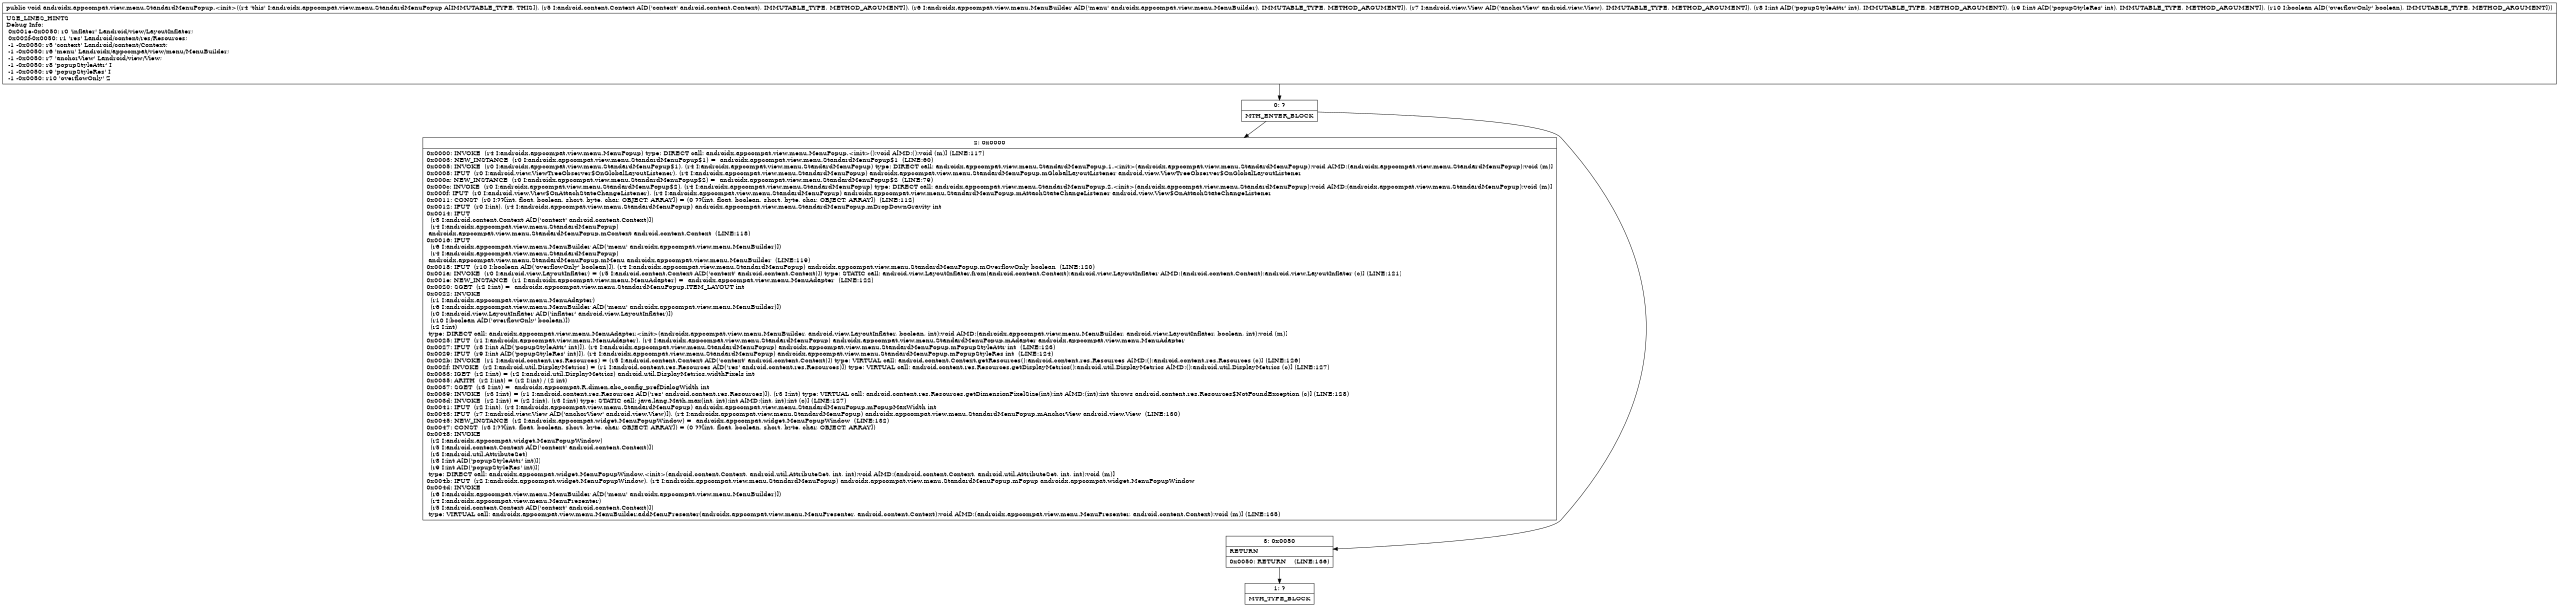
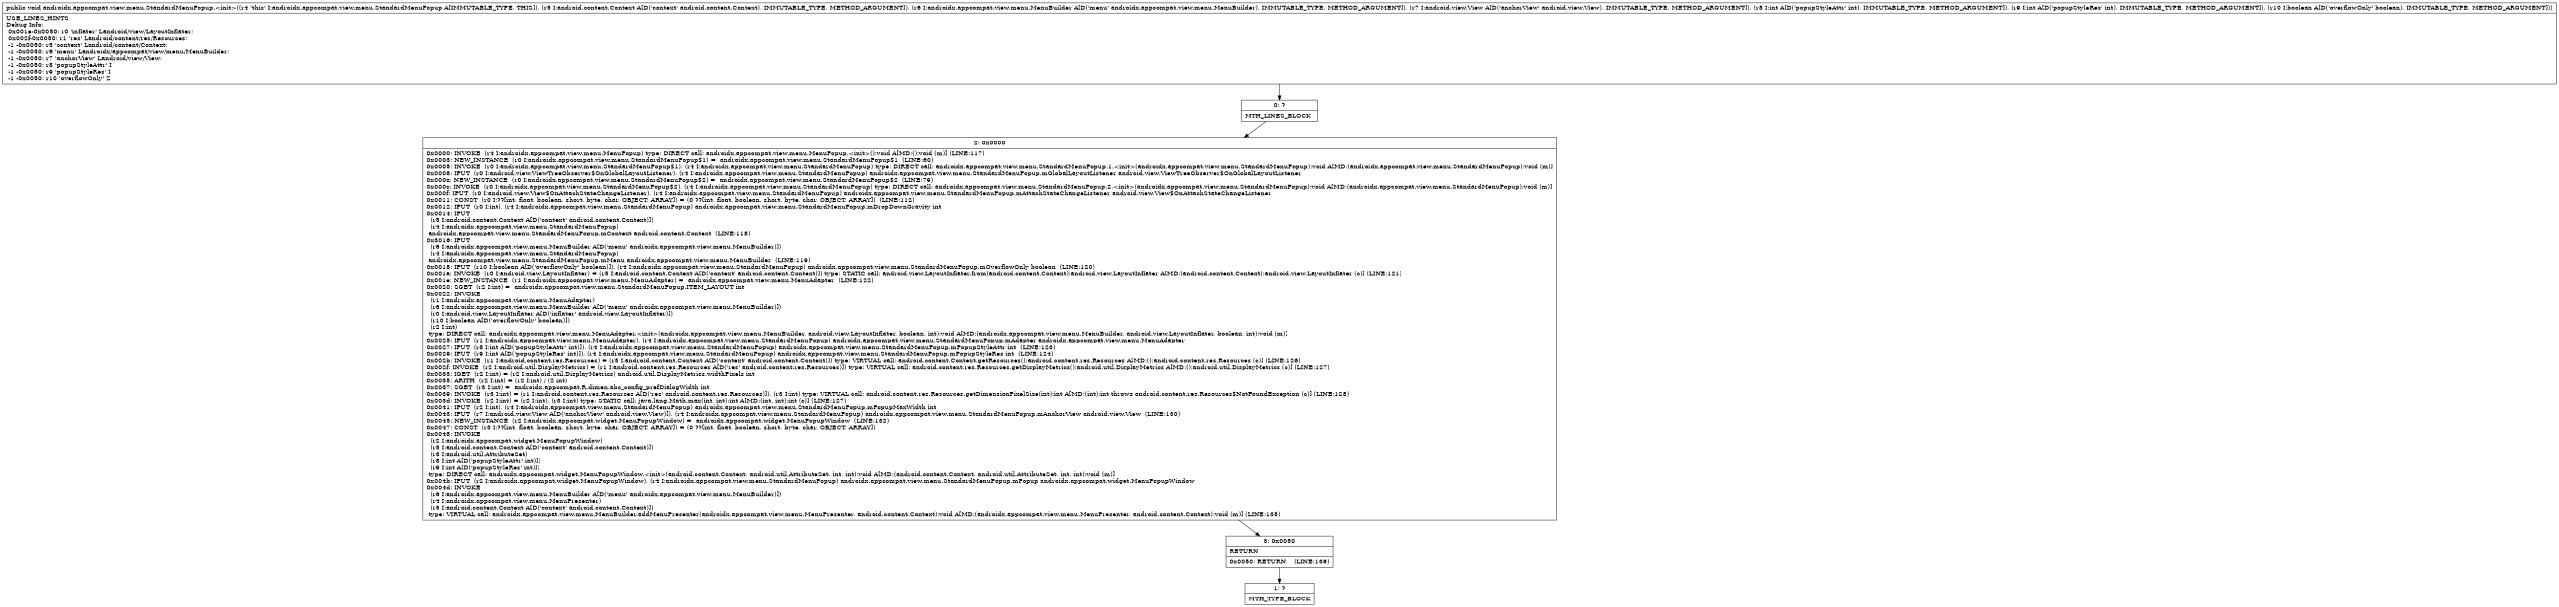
(1280, 116) -> (1278, 116)
(450, 240) -> (450, 240)
(1645, 319) -> (1247, 527)
